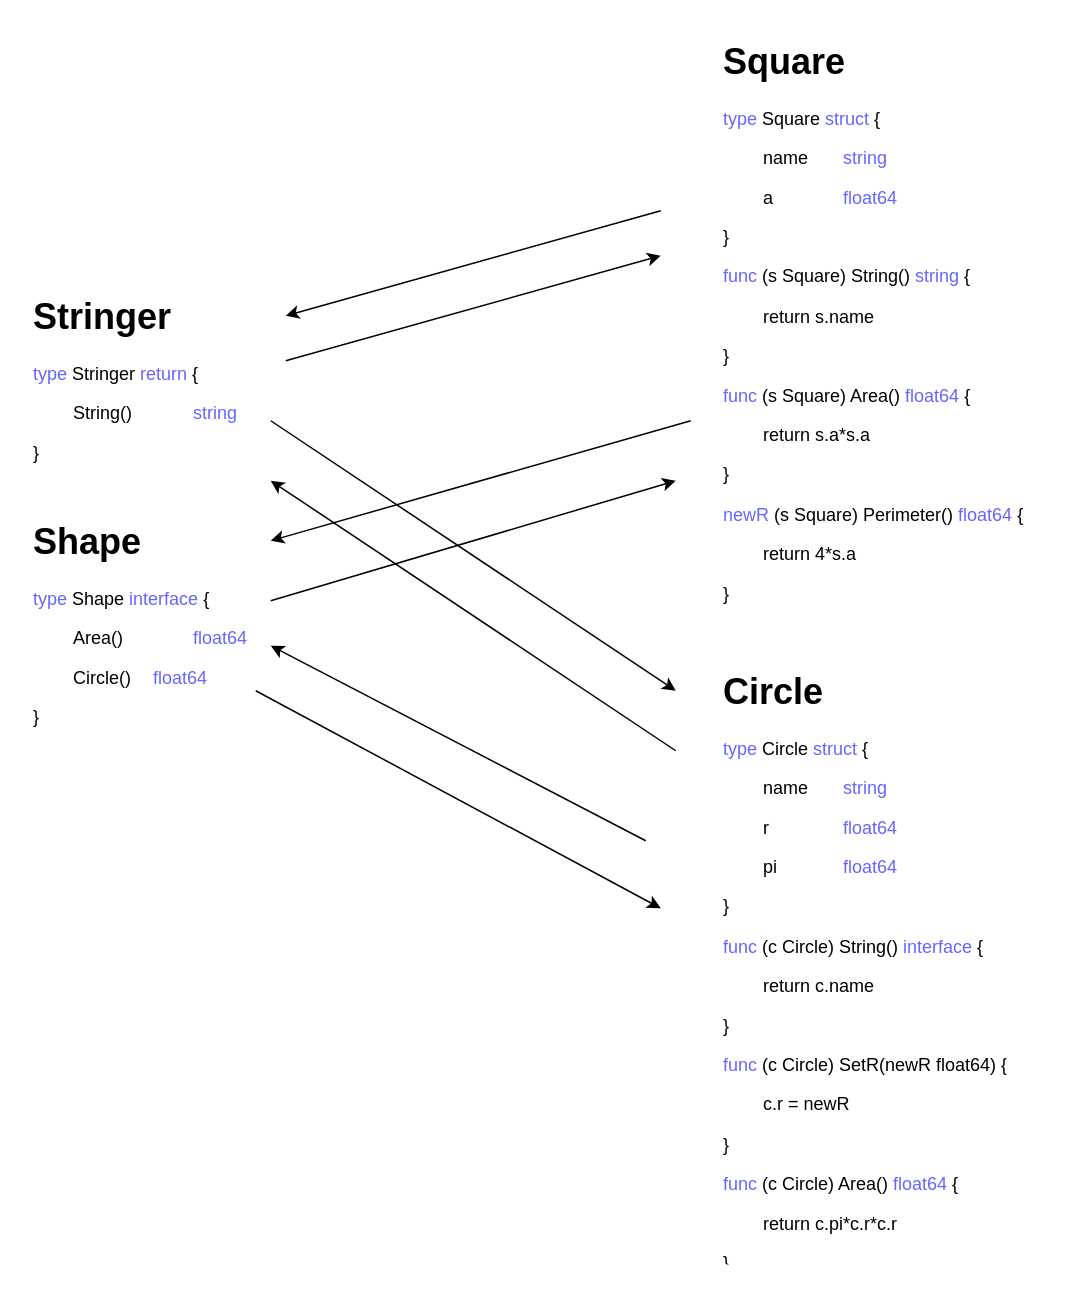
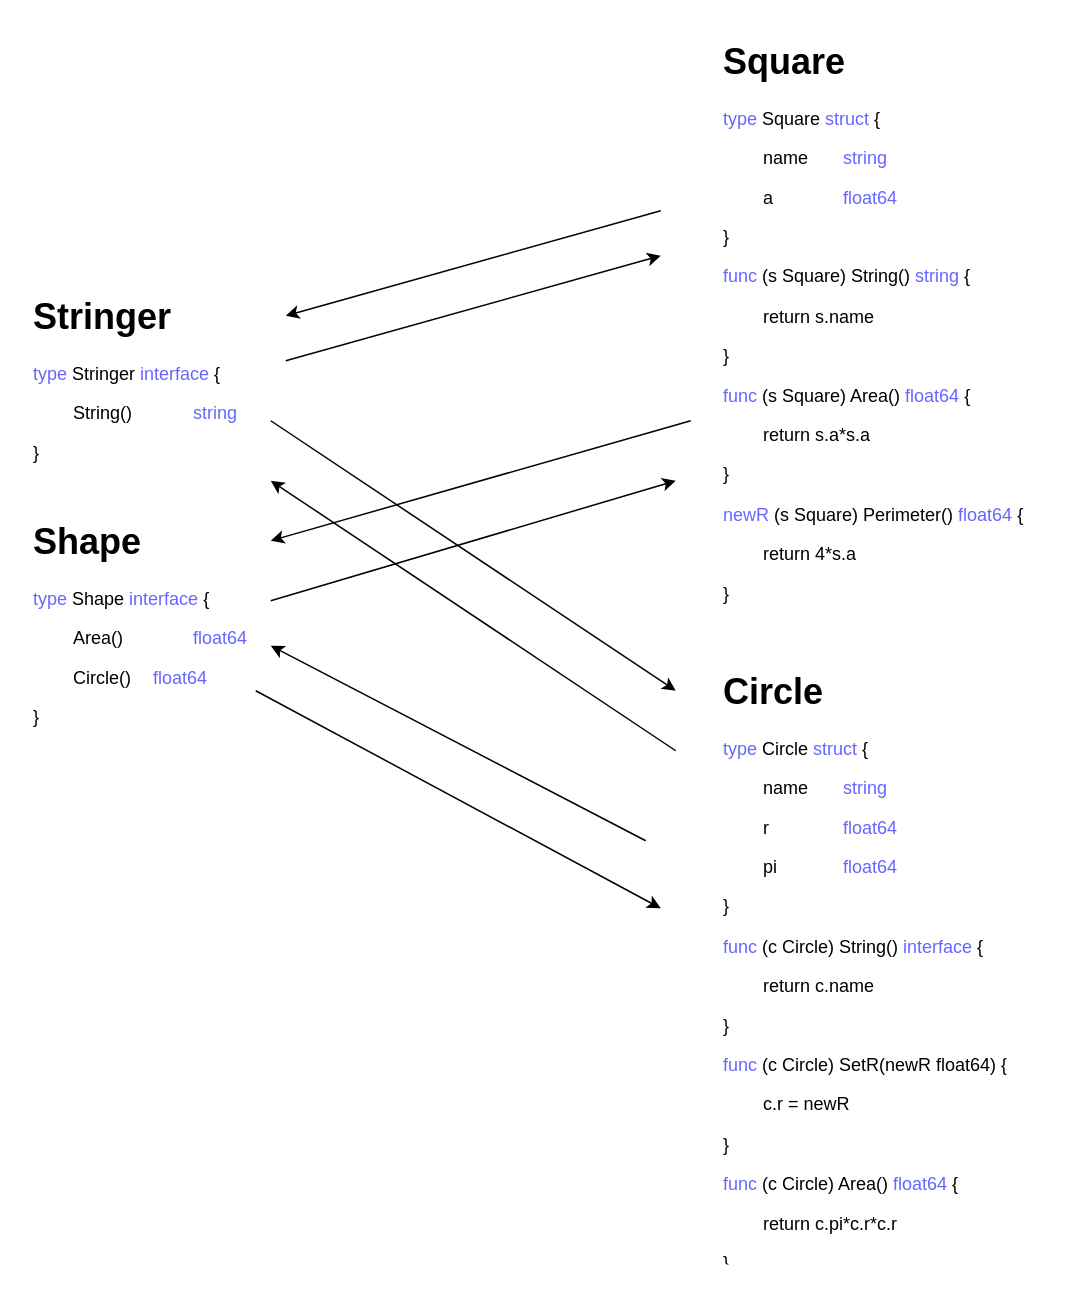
(135, 339) -> (145, 350)
